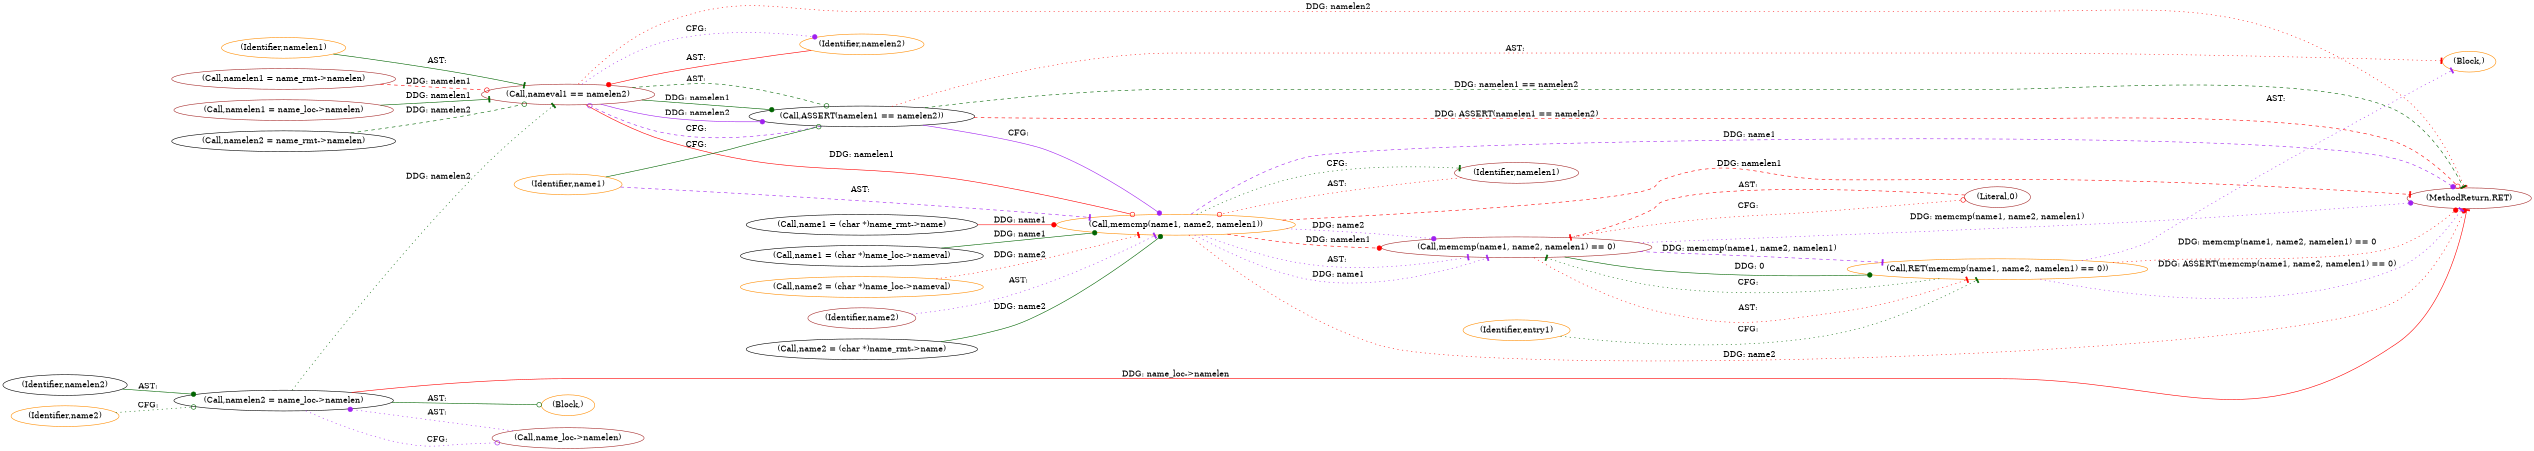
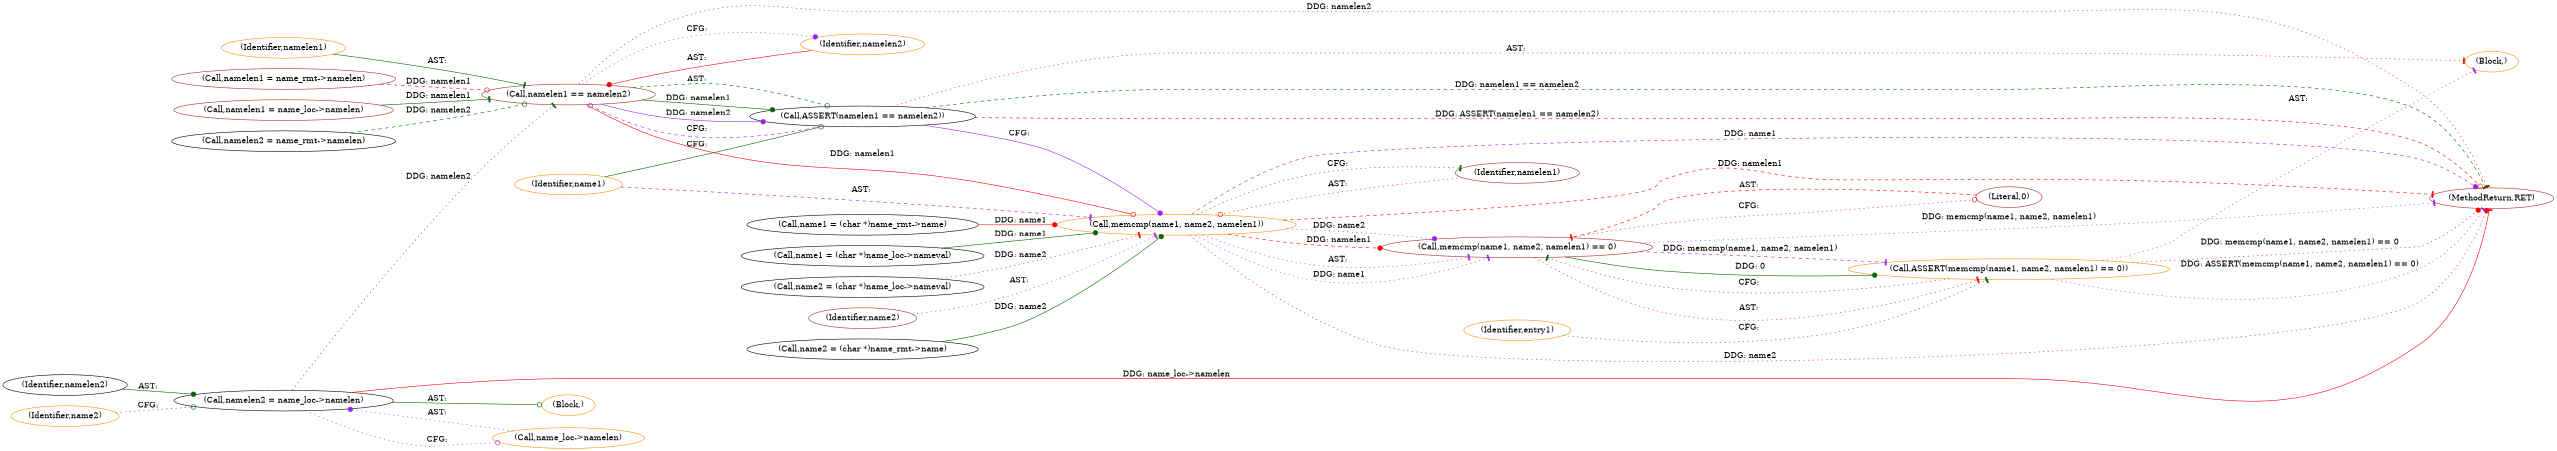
(568, 95) -> (568, 95)
(2024, 227) -> (2036, 228)
(1997, 269) -> (2009, 269)
(862, 287) -> (863, 287)
(568, 438) -> (568, 438)
